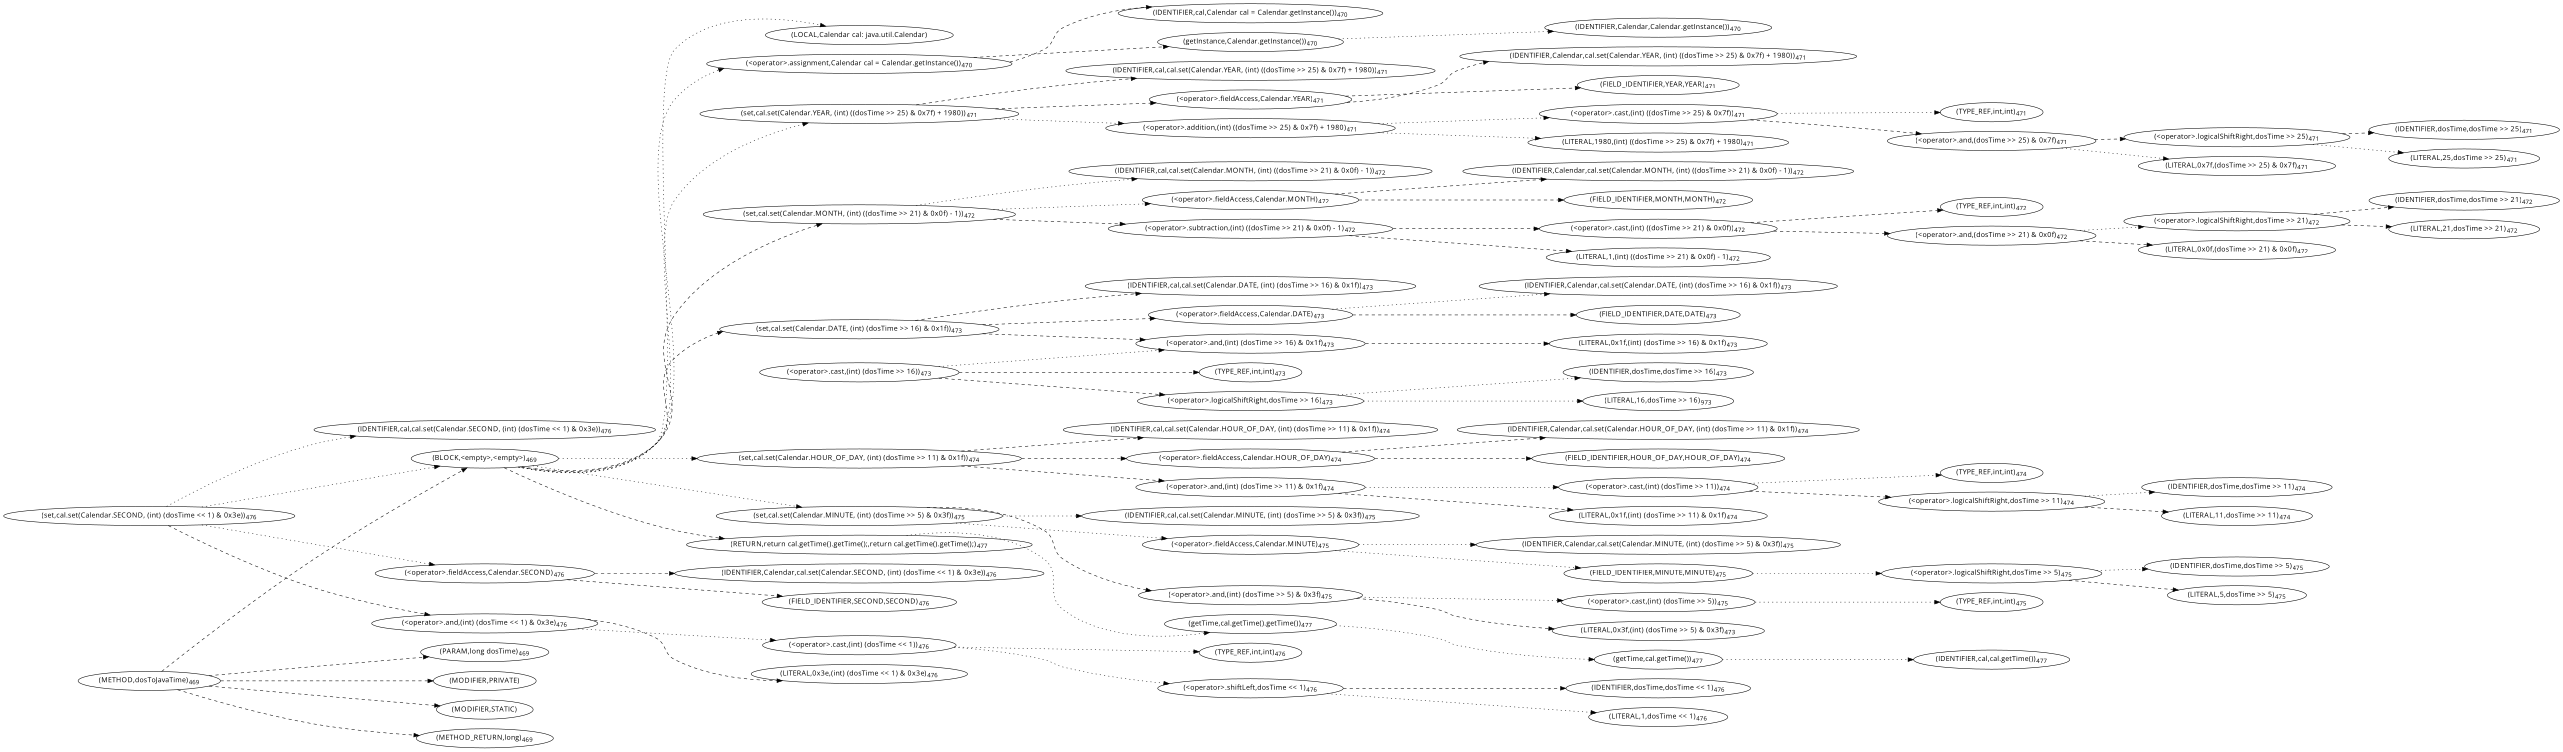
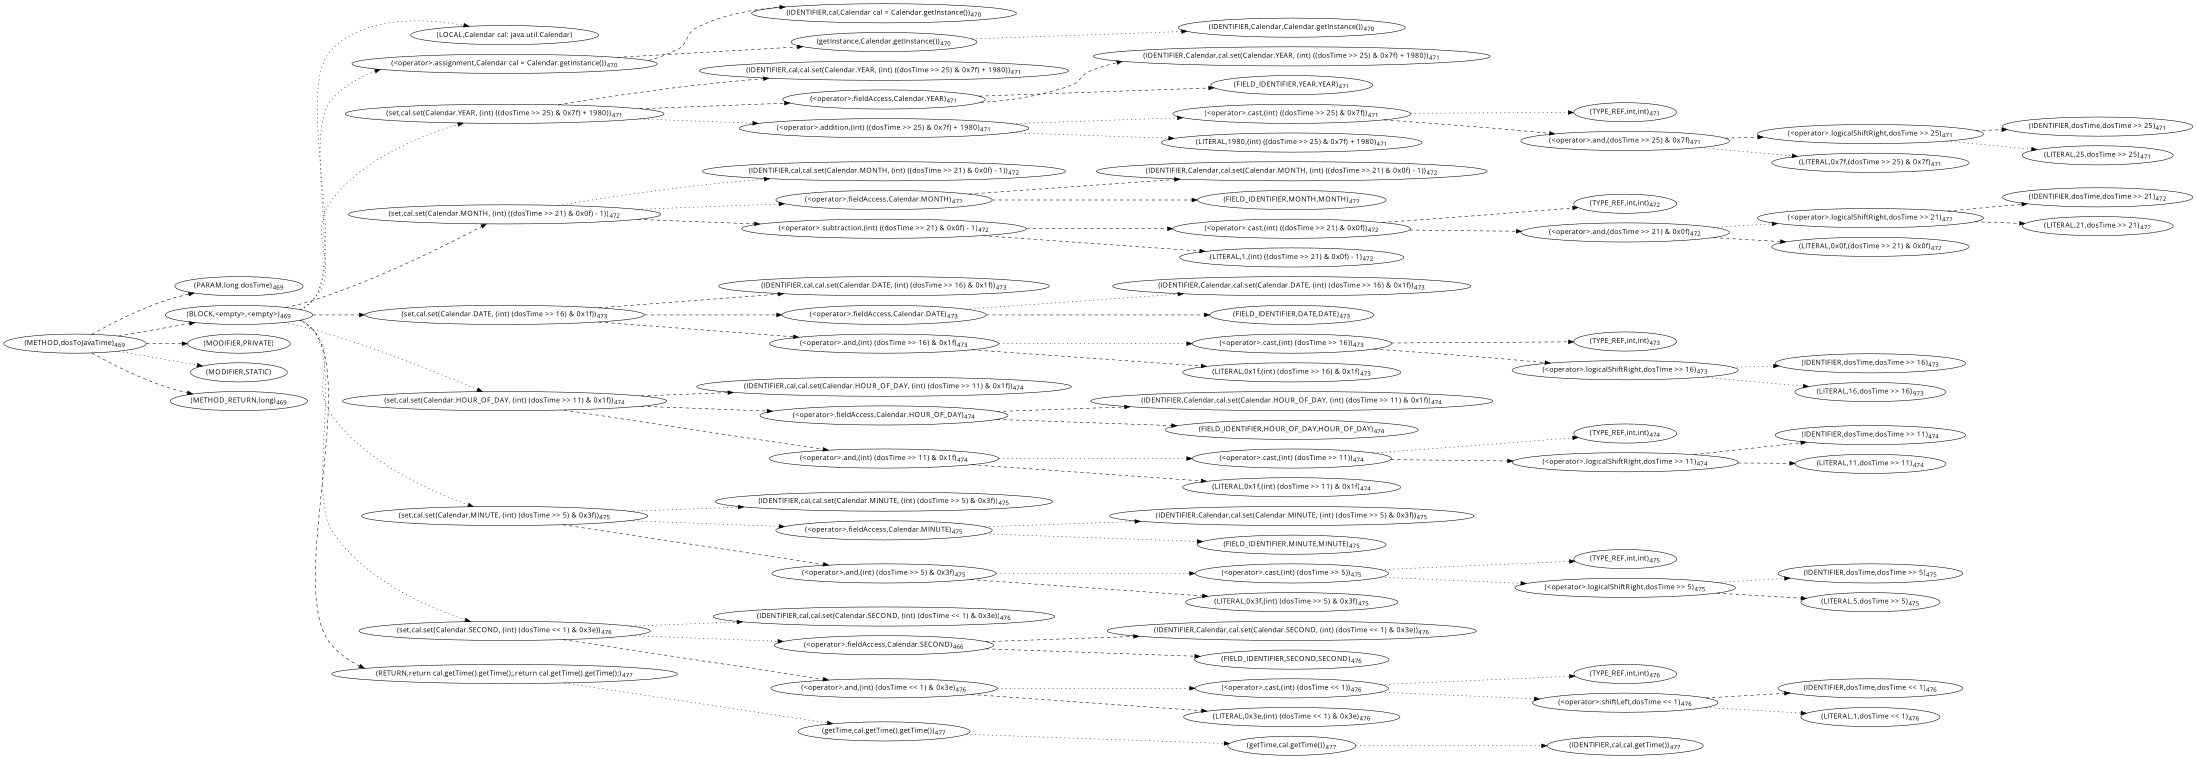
(1049, 358) -> (1093, 344)
(318, 487) -> (324, 503)
(2117, 494) -> (1747, 449)
(559, 573) -> (958, 644)
(1814, 573) -> (1451, 580)
(1730, 630) -> (1364, 601)
(322, 696) -> (158, 358)
